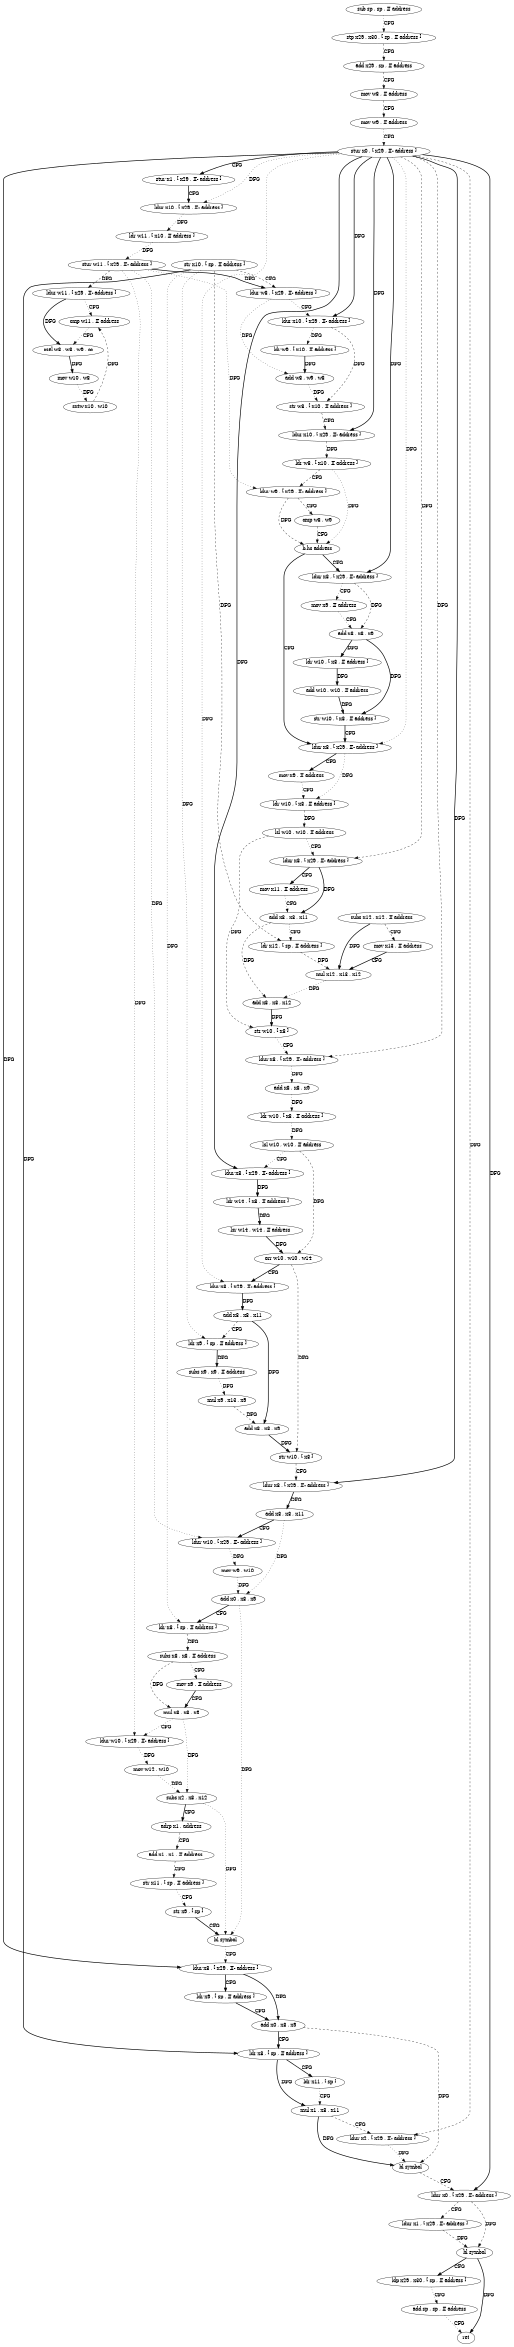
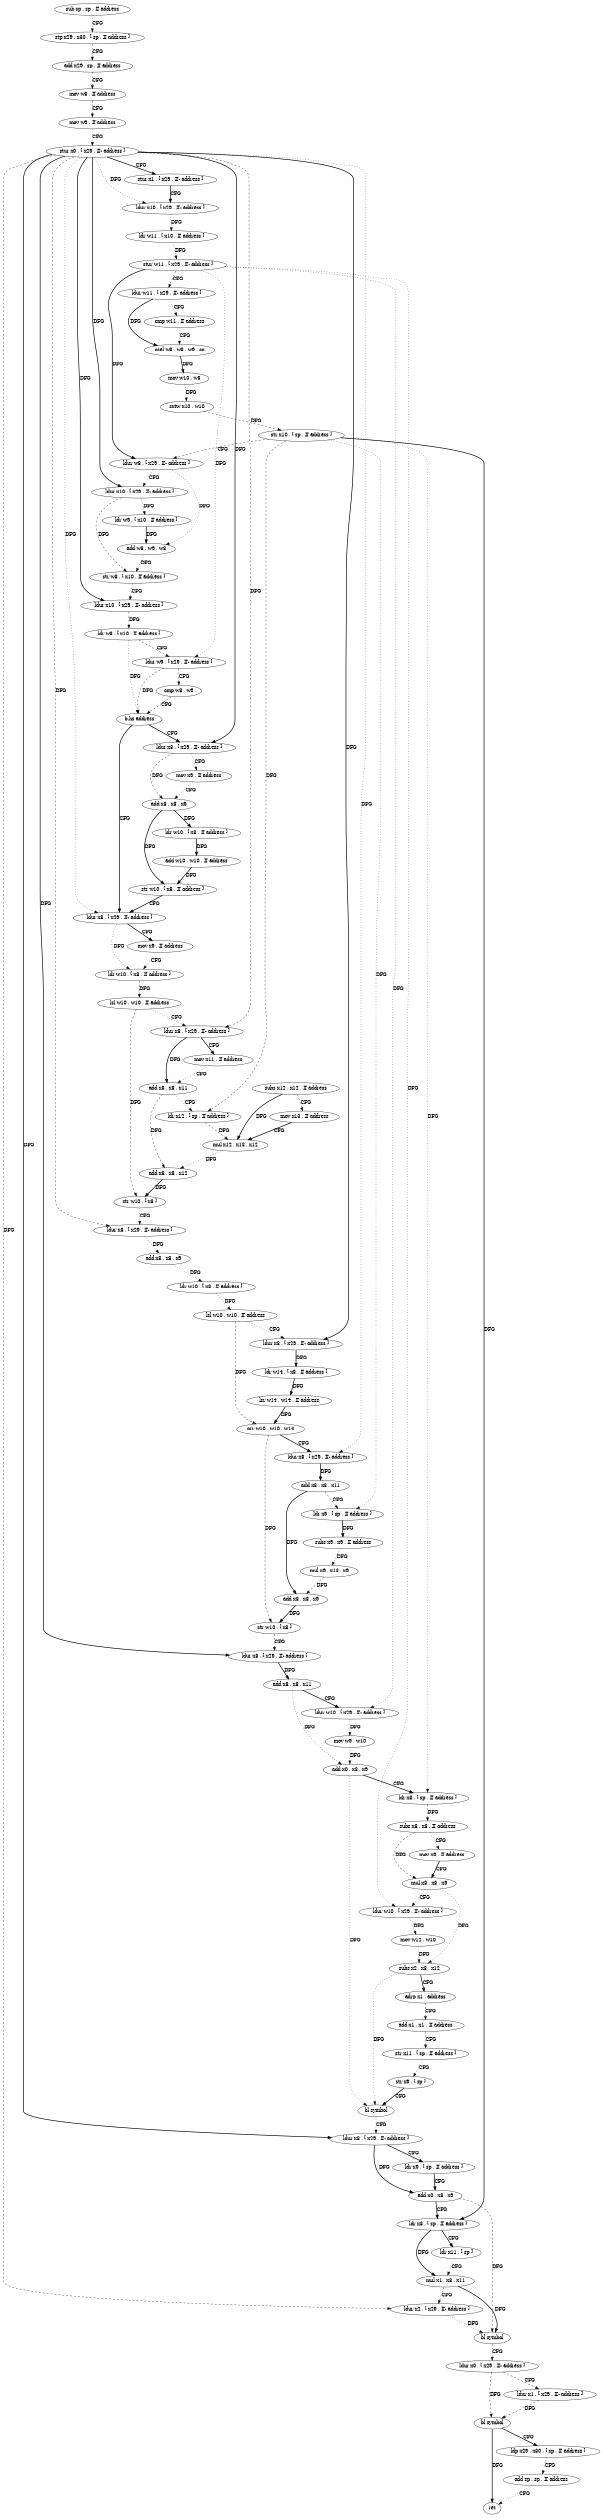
(107, 279) -> (178, 279)
(107, 366) -> (241, 420)
(490, 1149) -> none
